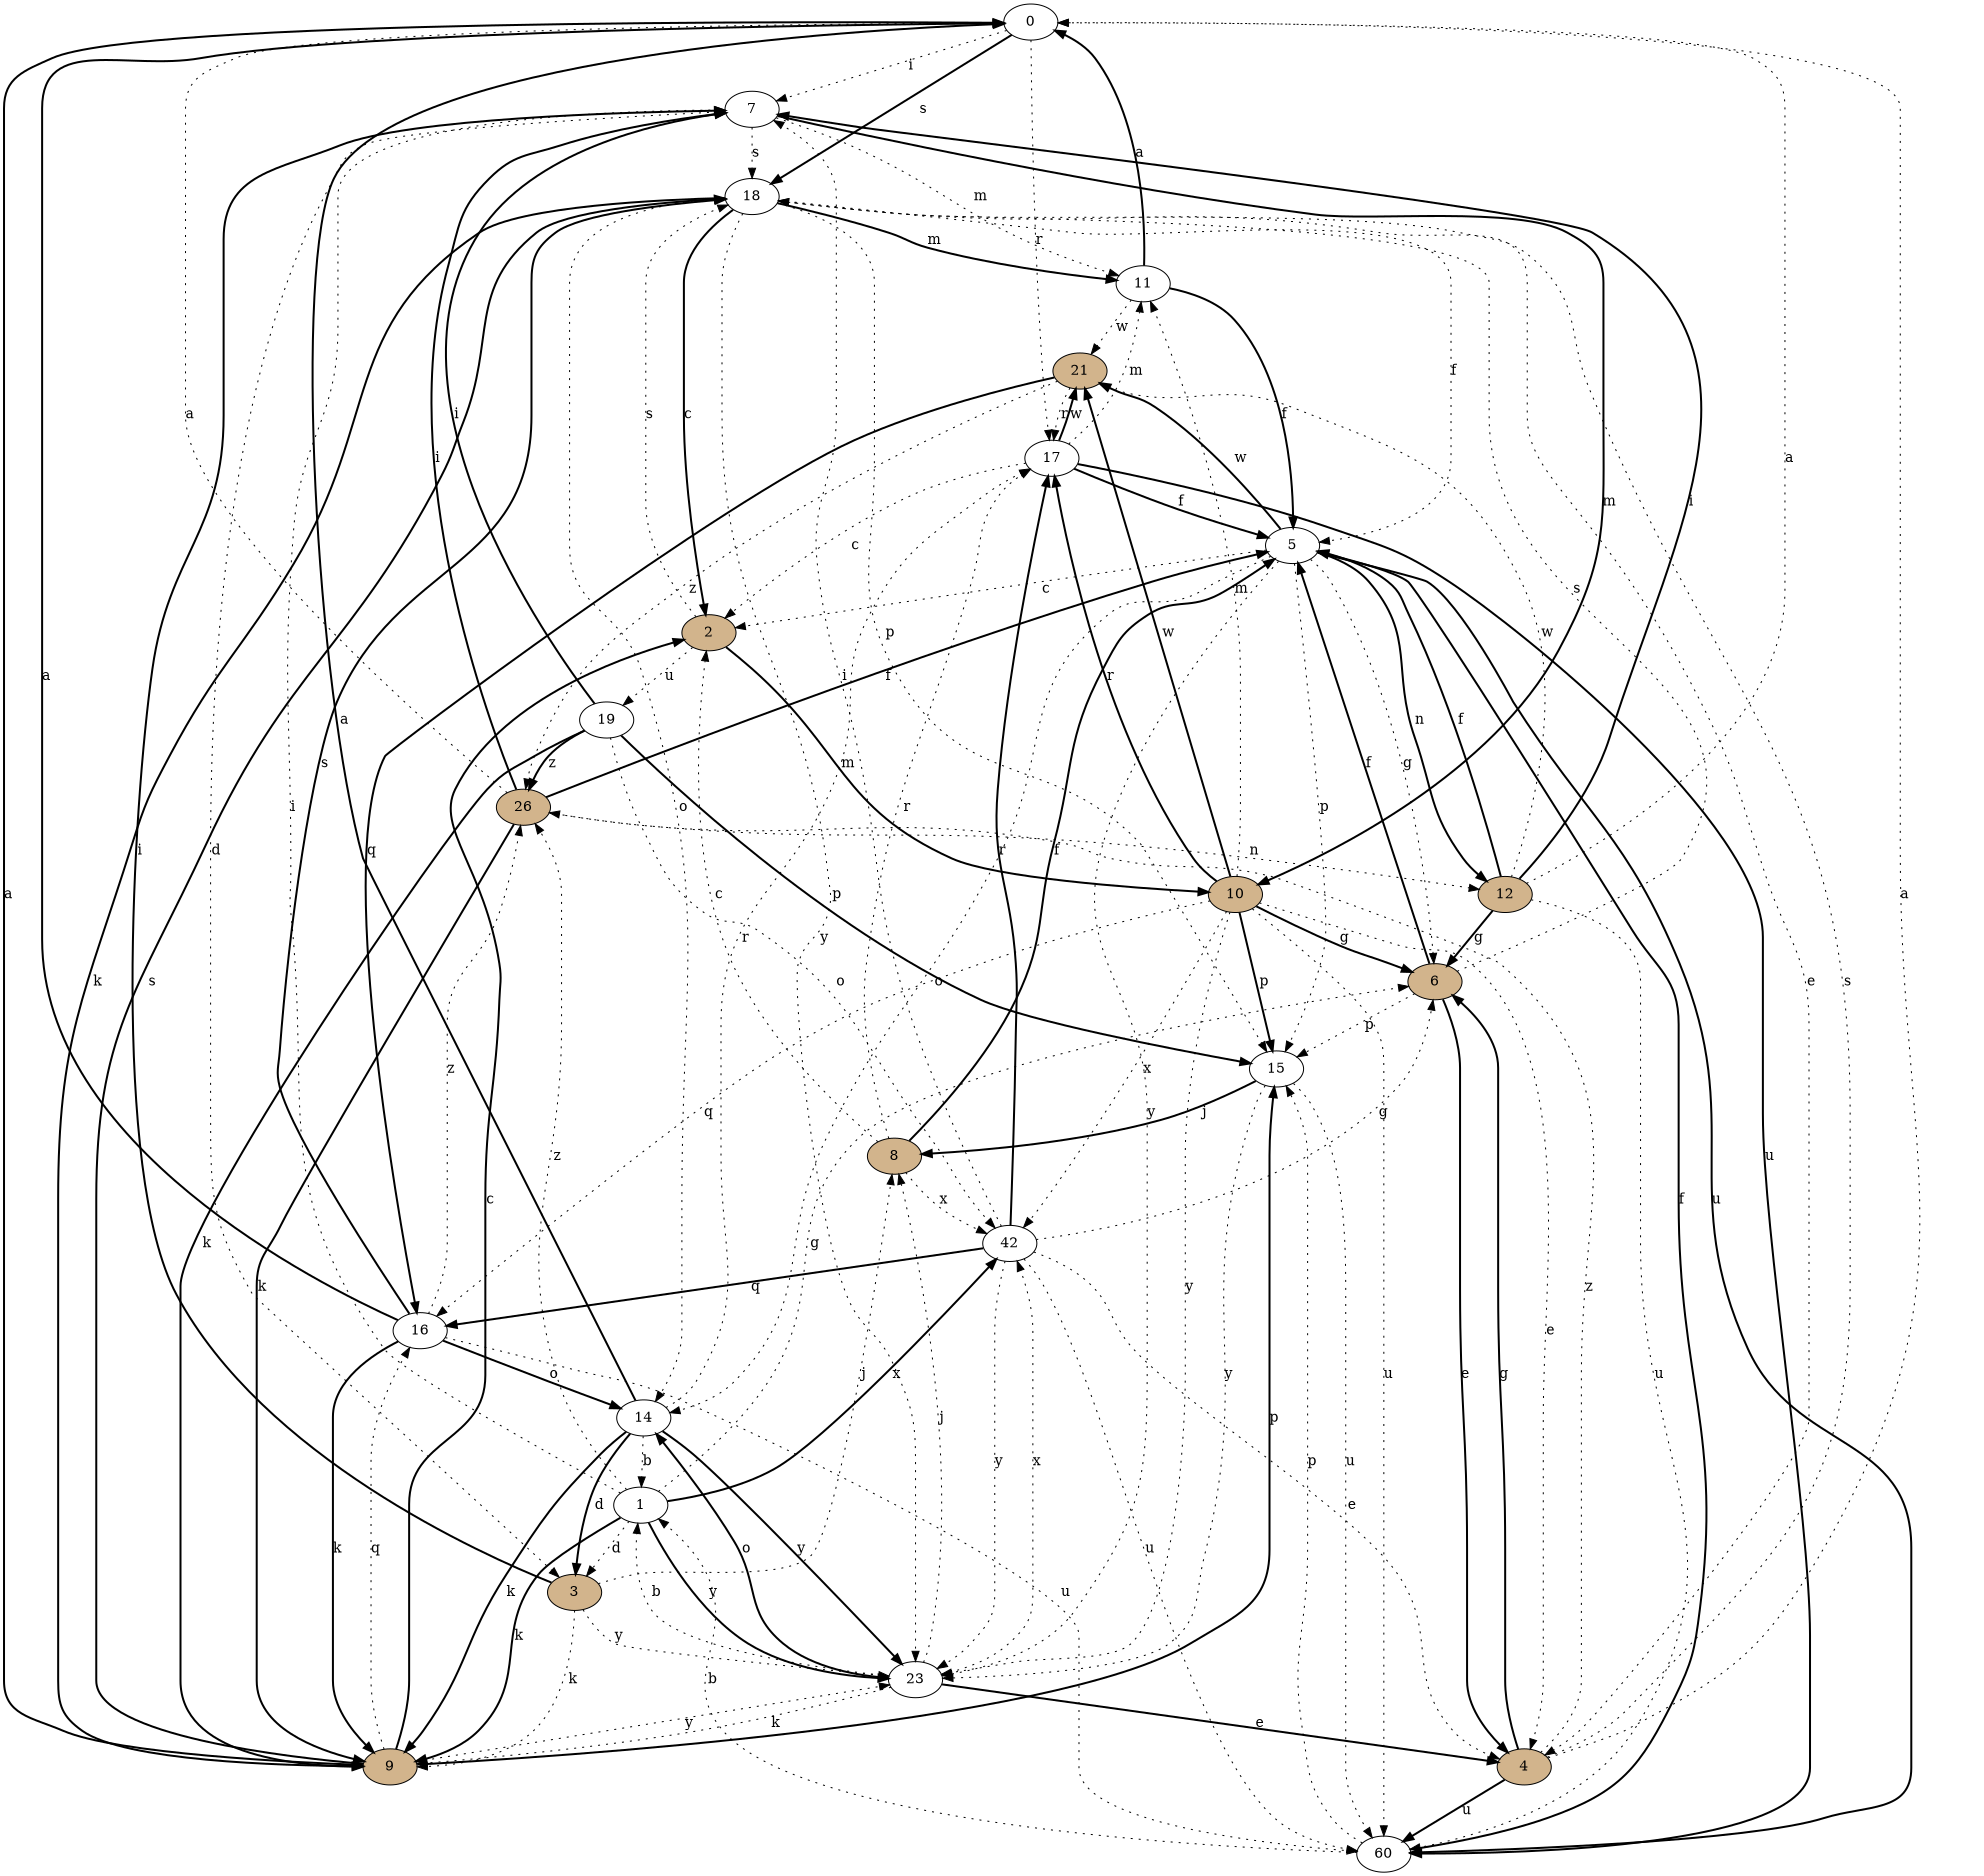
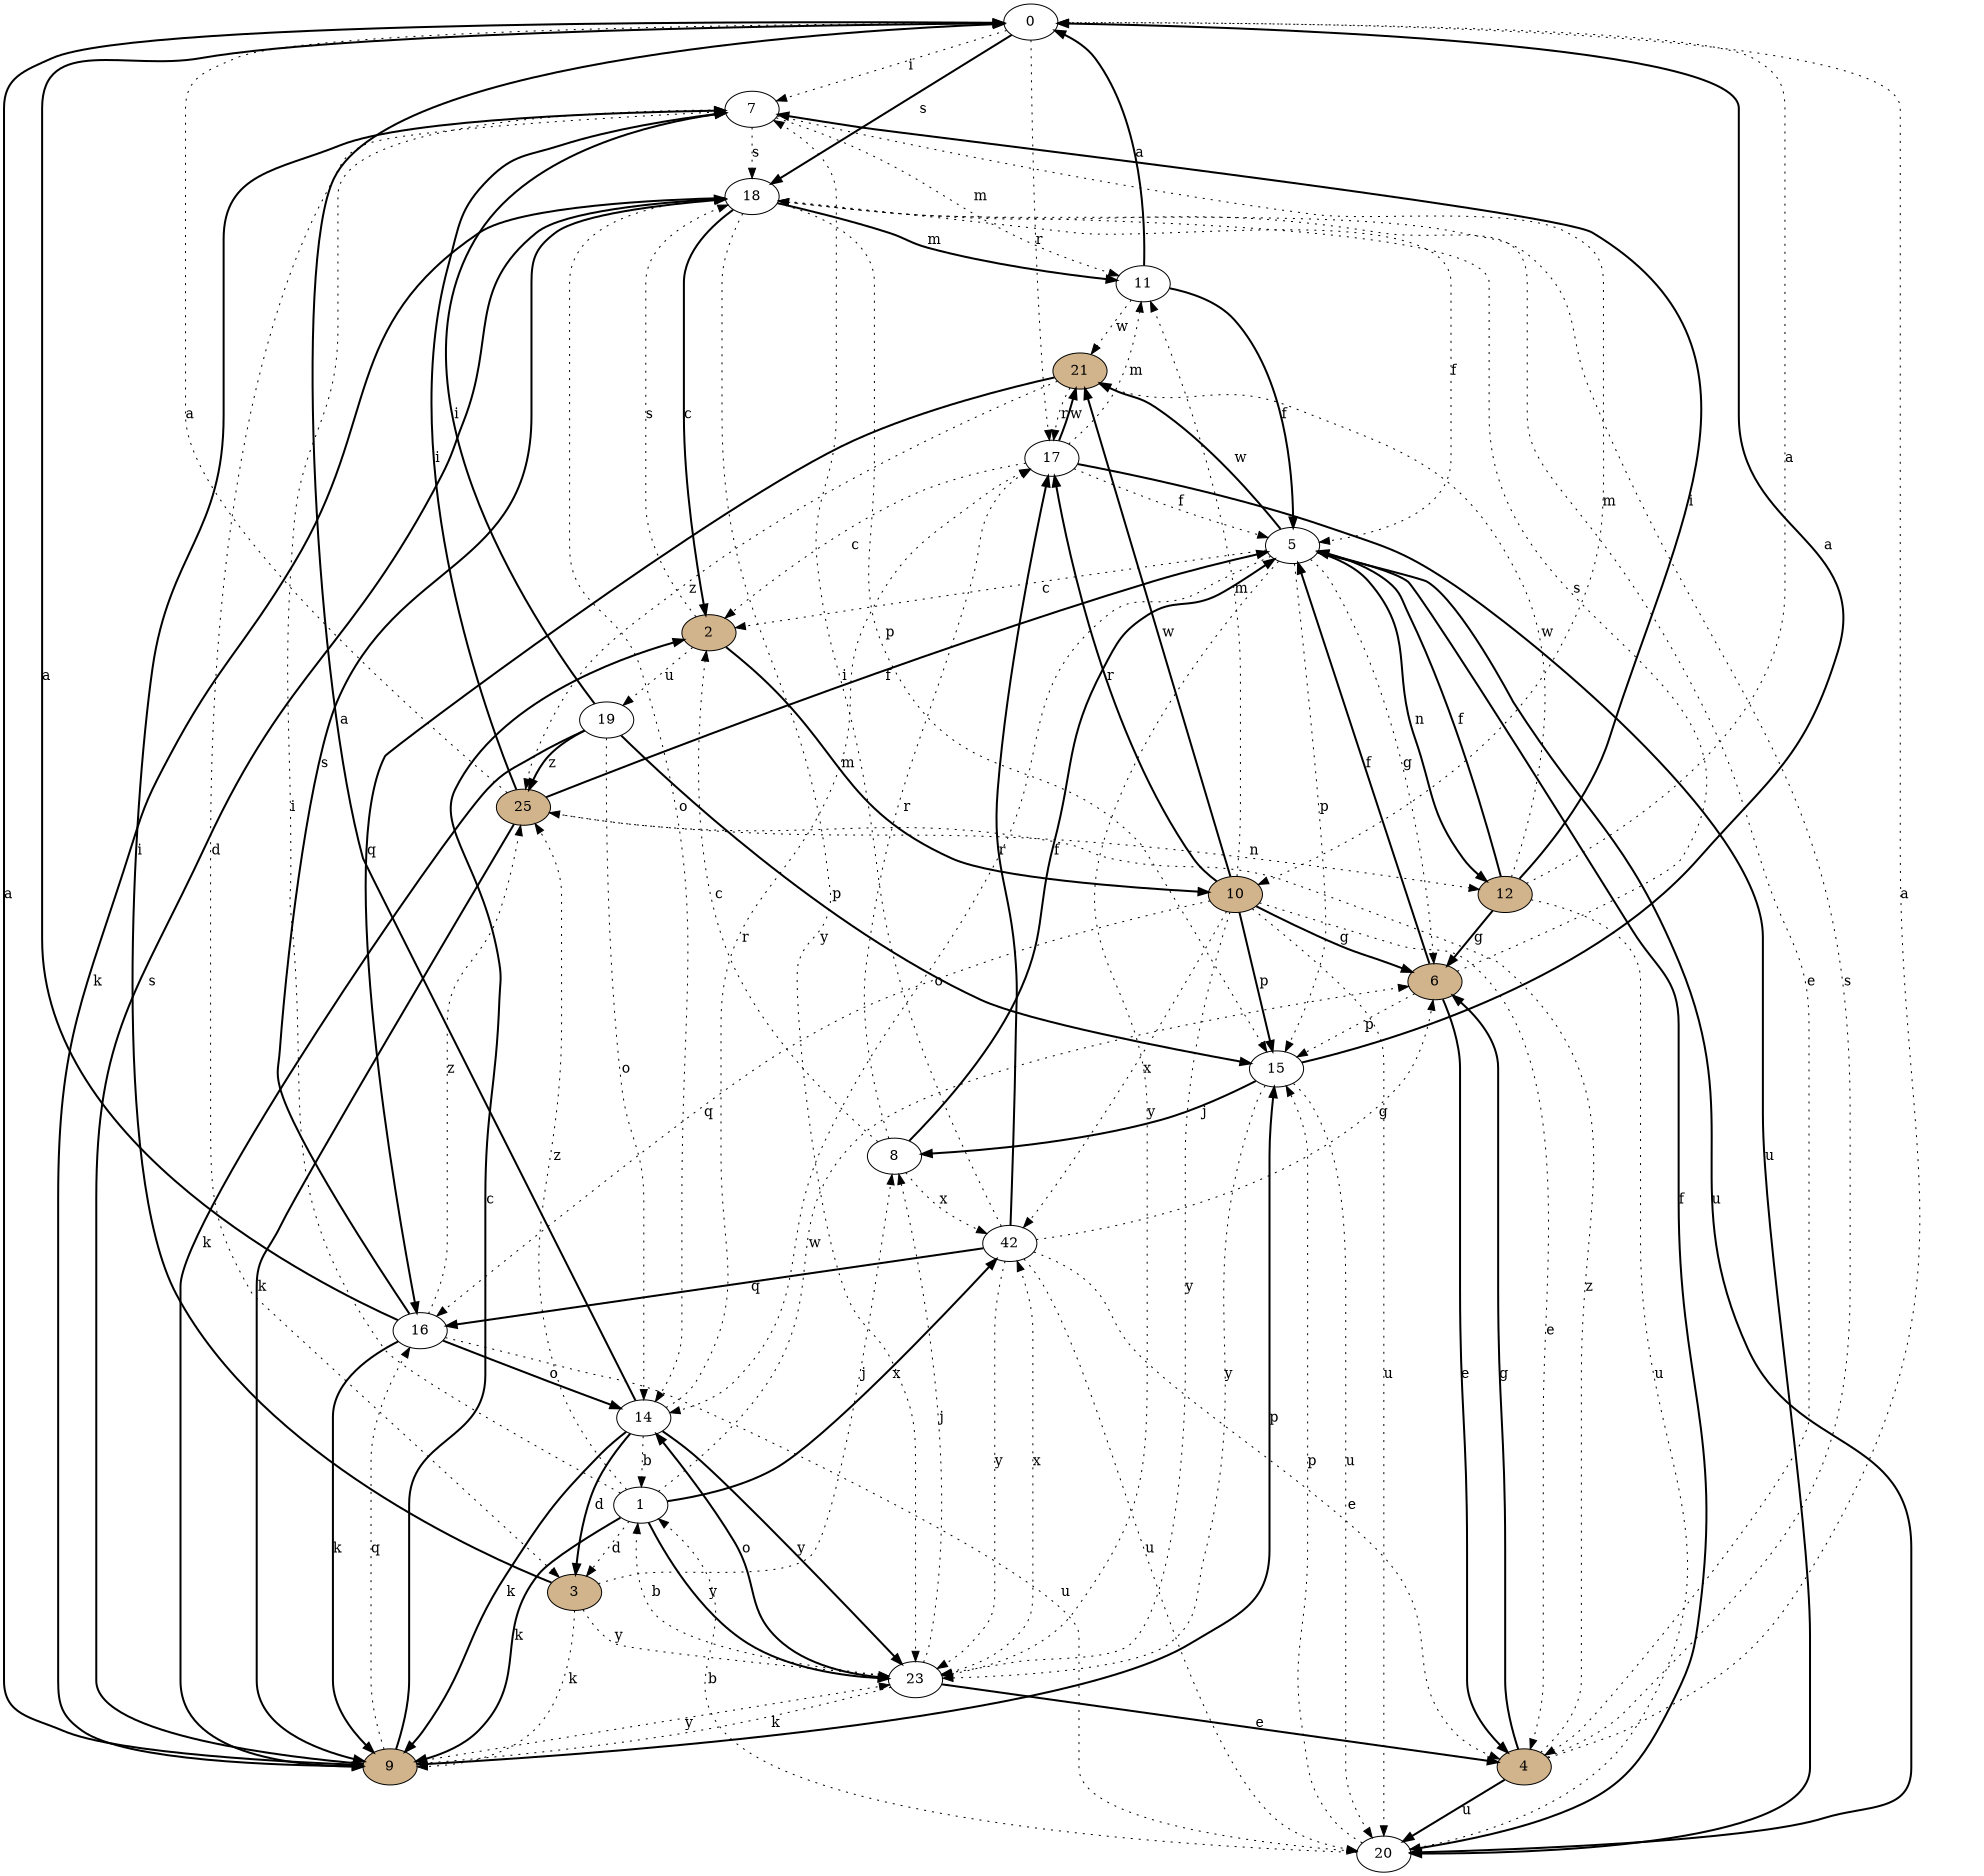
(1575, 237) -> (1575, 237)
none -> (1739, 406)
(1165, 505) -> (1165, 505)
(523, 807) -> (523, 807)
(791, 955) -> (619, 1065)
(894, 1156) -> (894, 1156)
(815, 1243) -> (815, 1243)
(1384, 1854) -> (1384, 1854)
